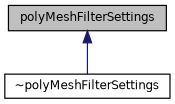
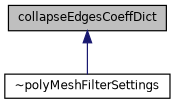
(87, 18) -> (87, 18)
